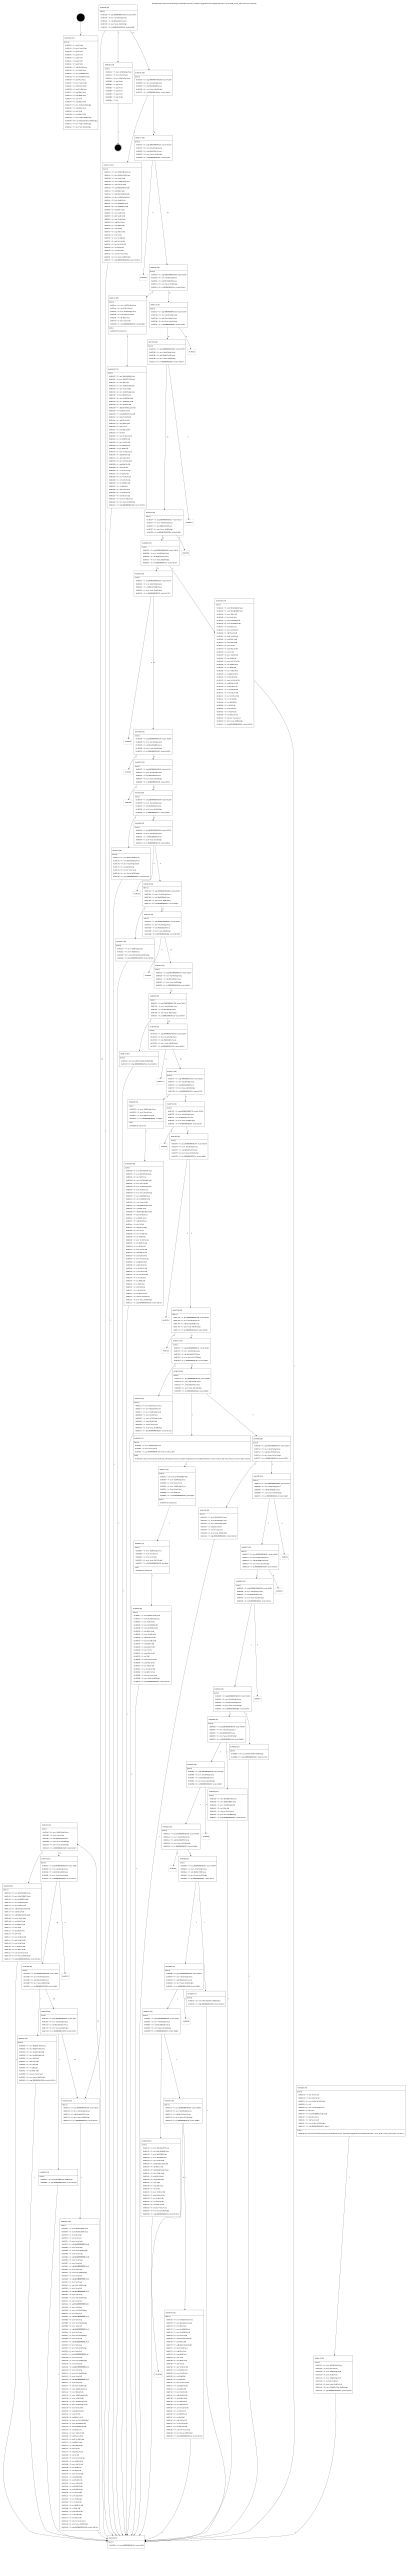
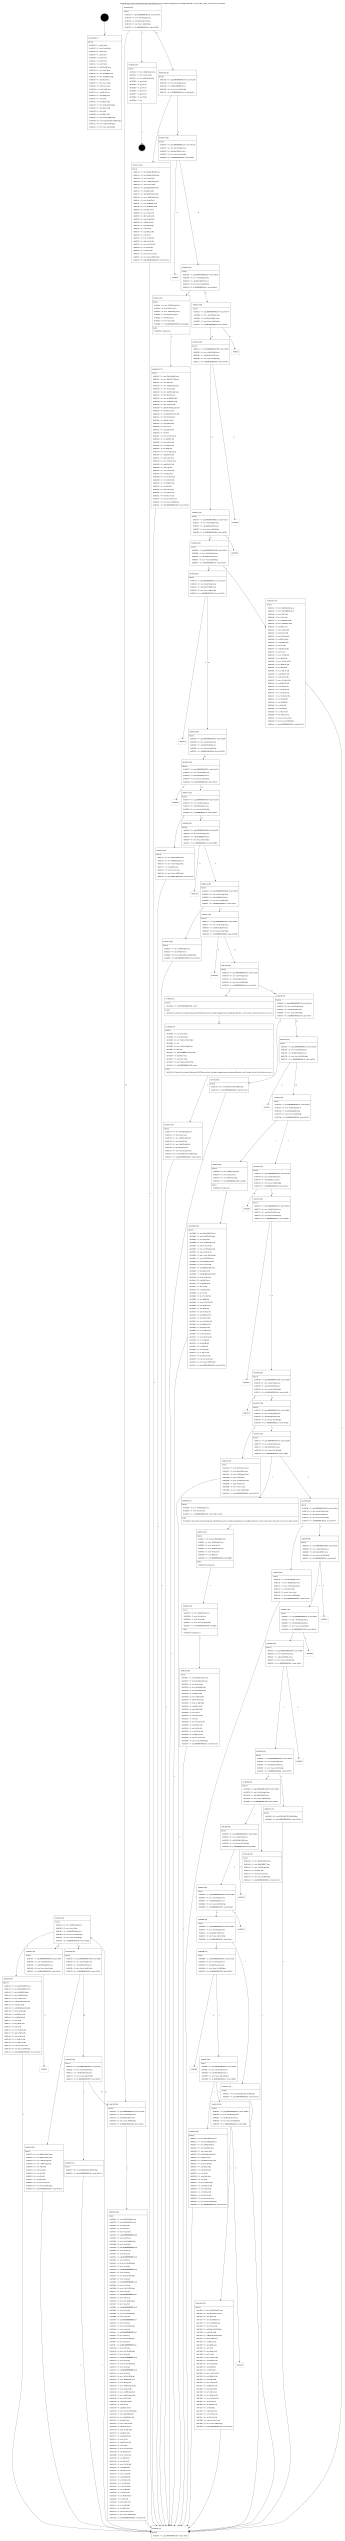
(128, 772) -> none
none -> (219, 1006)
(50, 1922) -> (78, 1946)
